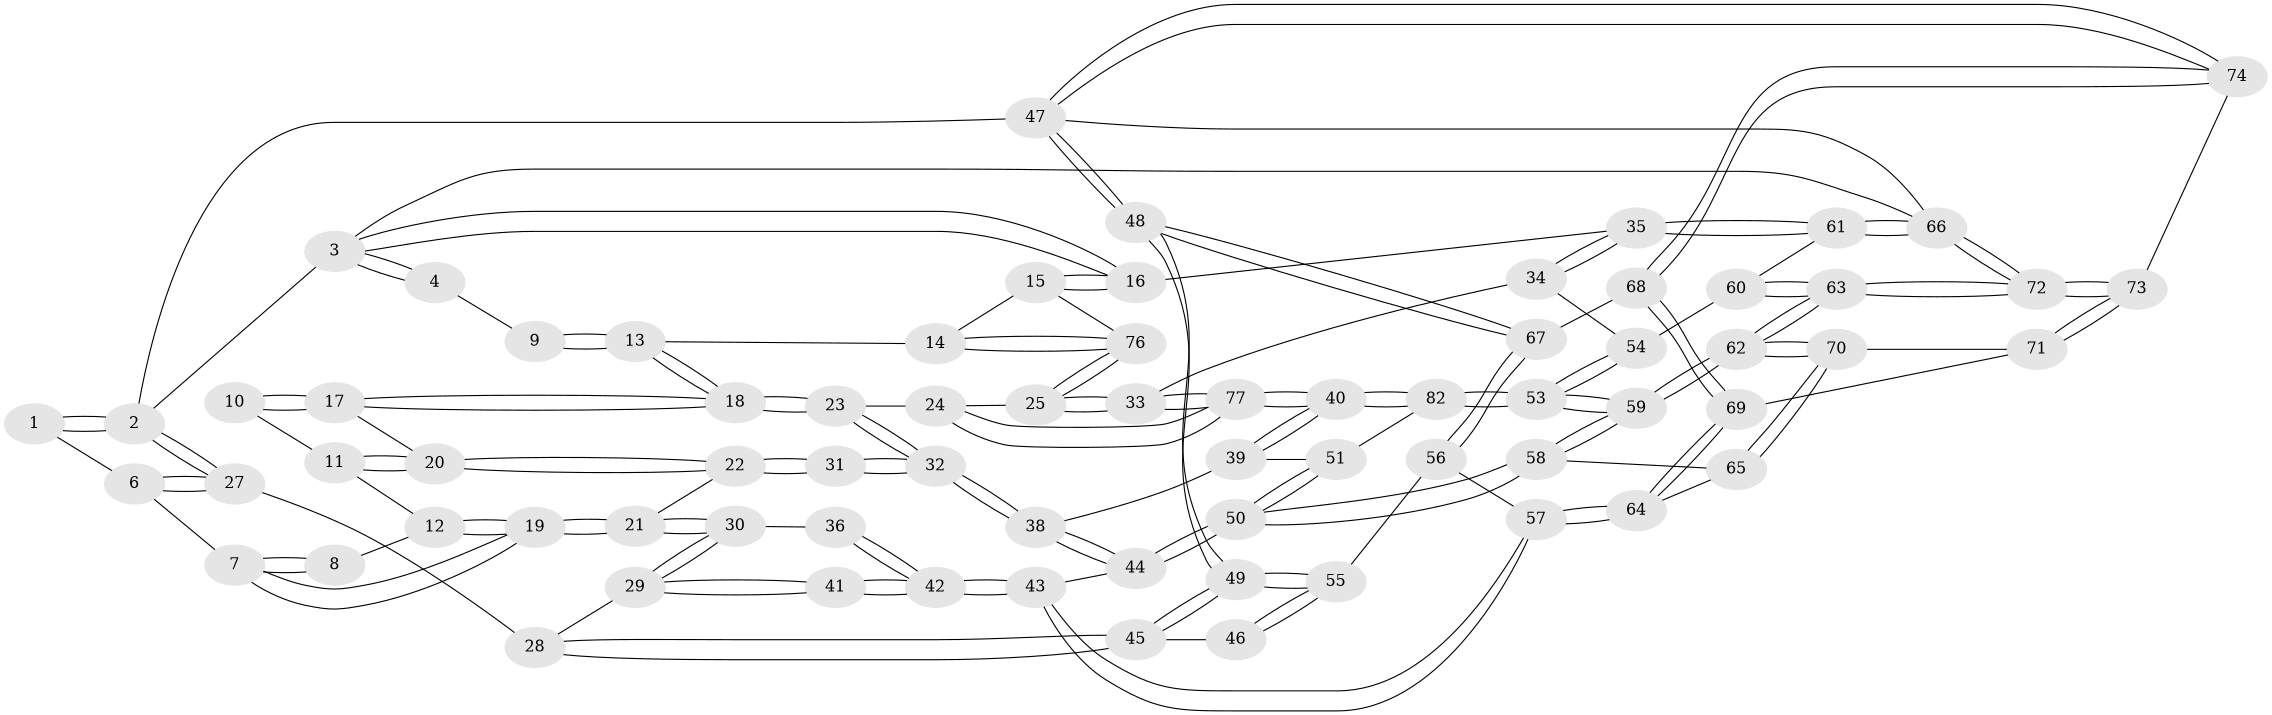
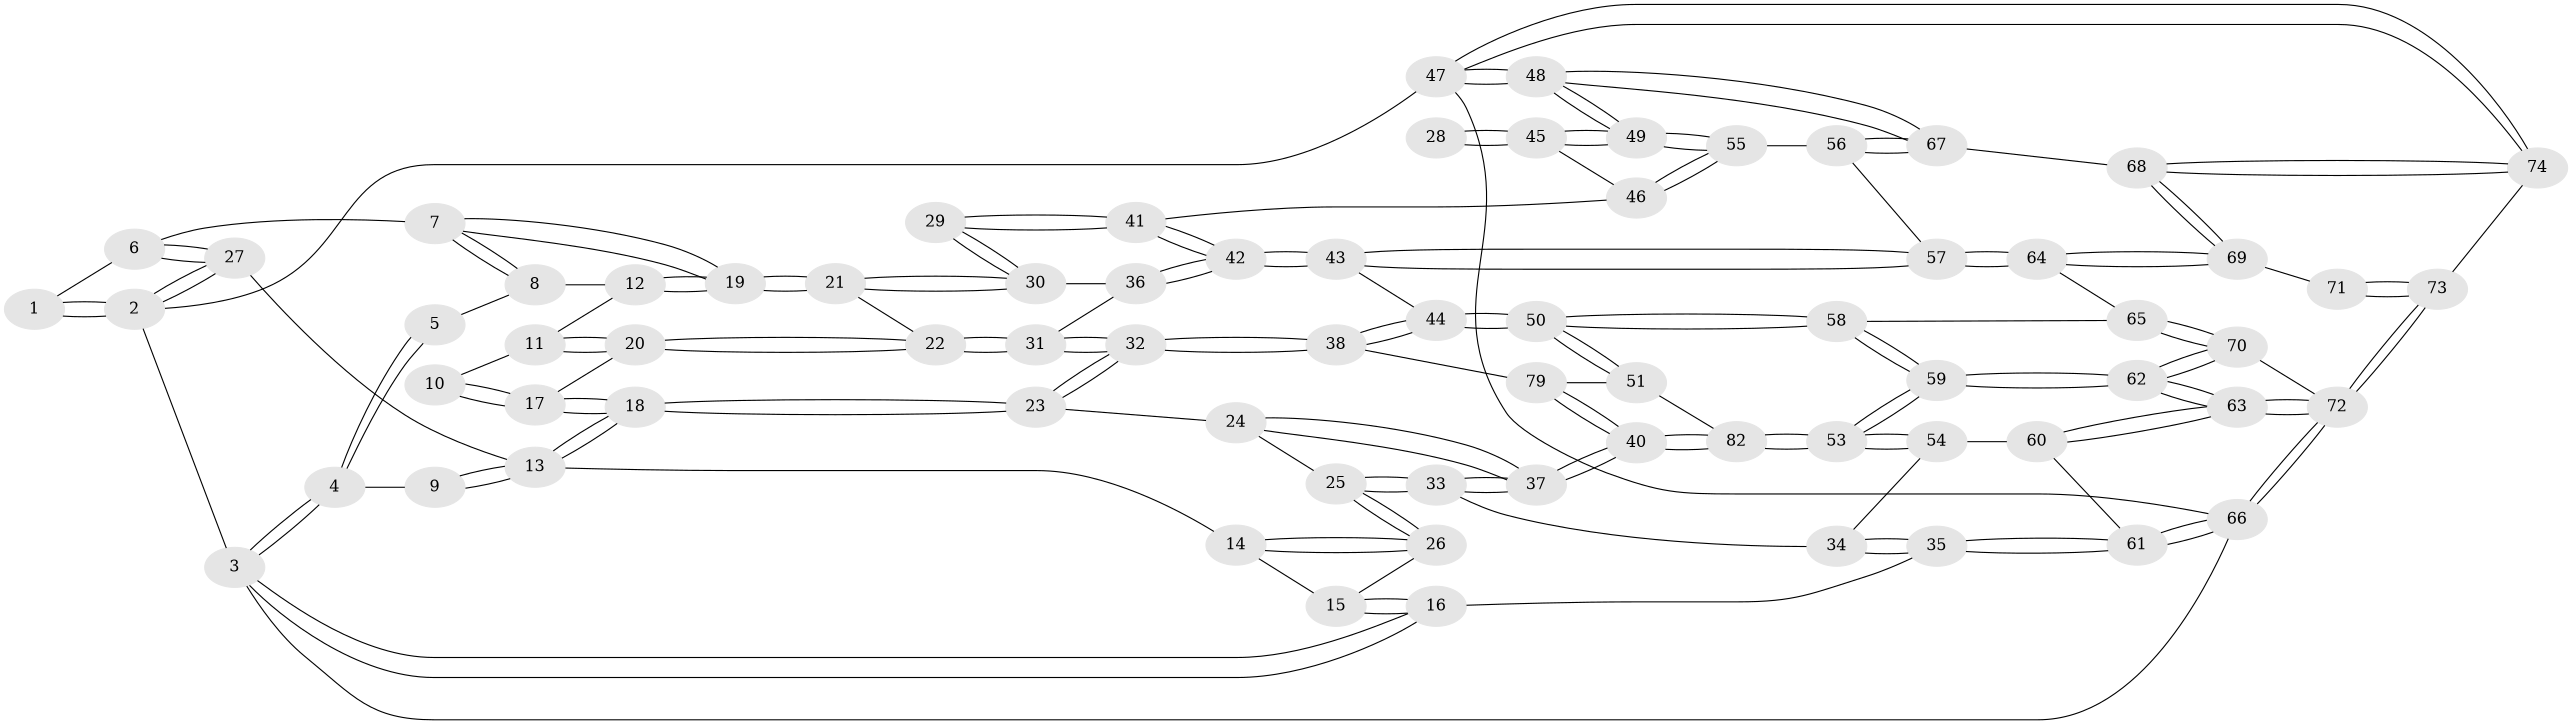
none -> (1386, 207)
none -> (1086, 314)
none -> (435, 325)
(1136, 344) -> (1436, 545)
(1937, 349) -> (2287, 377)
(1236, 399) -> (1536, 485)
(1236, 459) -> (1536, 383)
(394, 552) -> (366, 387)
(585, 617) -> none
